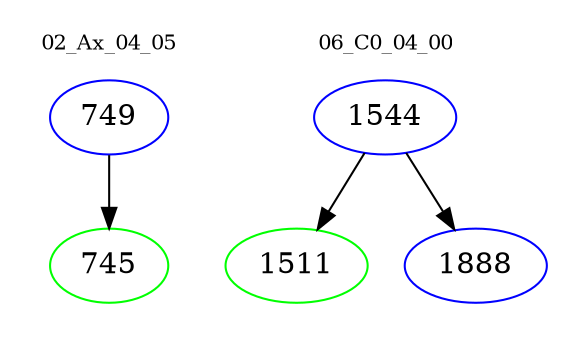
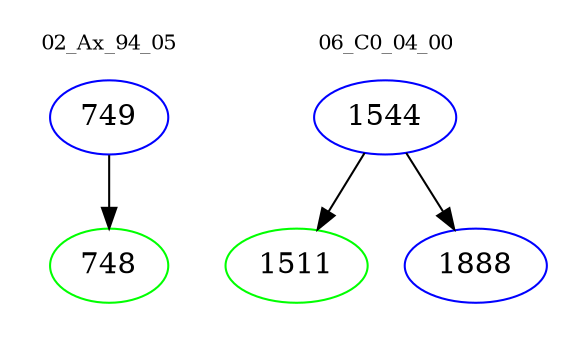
(109, 44) -> (109, 44)
(109, 266) -> (109, 266)
